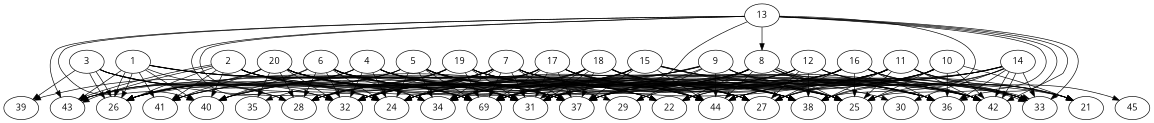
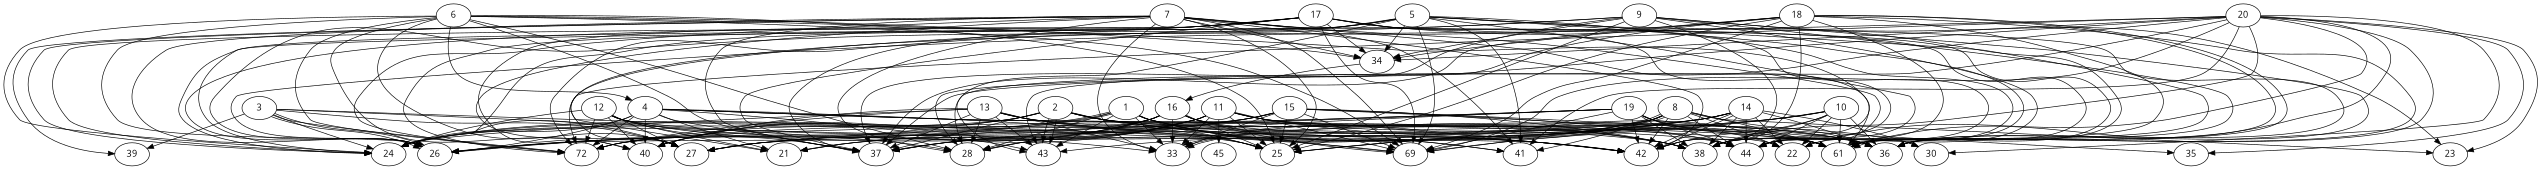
(762, 35) -> (977, 128)
(650, 85) -> (1309, 71)
(654, 85) -> (521, 90)
(812, 85) -> (1574, 126)
(345, 108) -> (582, 154)
(531, 108) -> (1839, 154)
(623, 108) -> (2450, 154)
